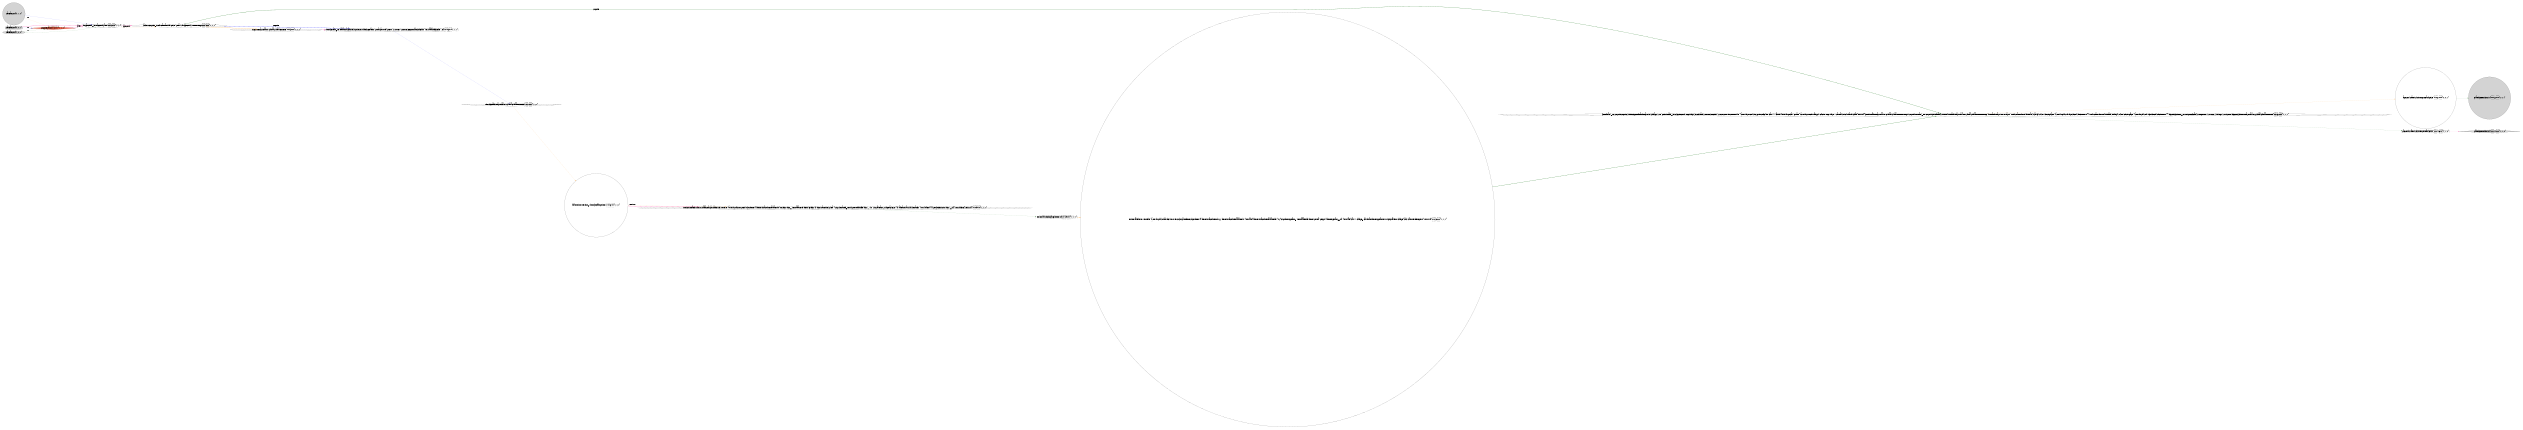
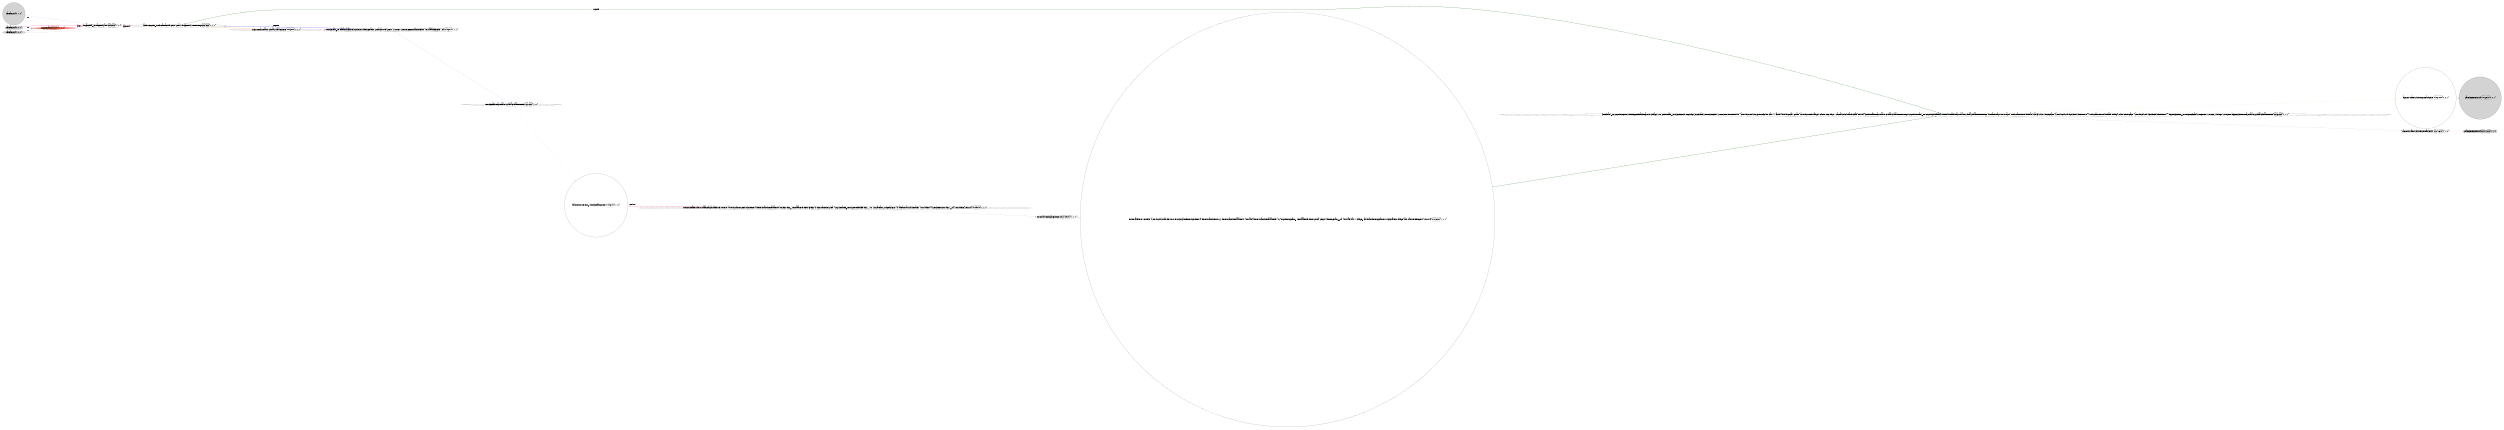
(2490, 131) -> (2480, 131)
